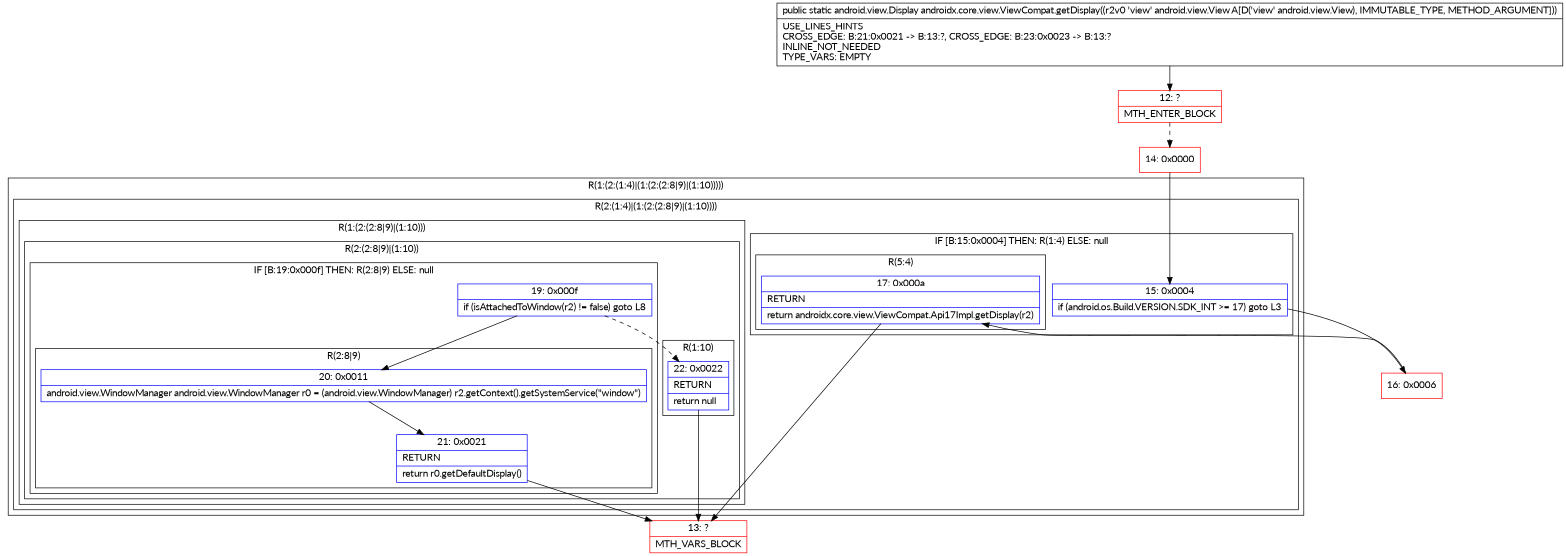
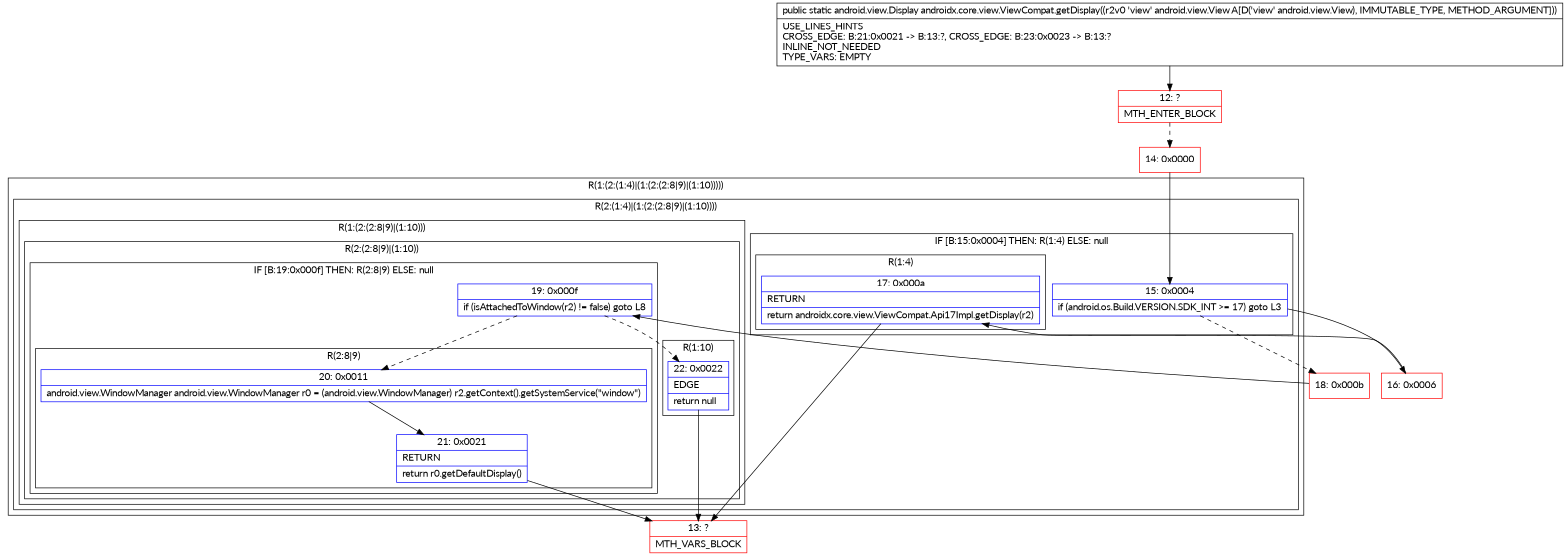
(901, 263) -> (901, 263)
(453, 342) -> (453, 342)
(693, 385) -> (686, 385)
none -> (1339, 386)
